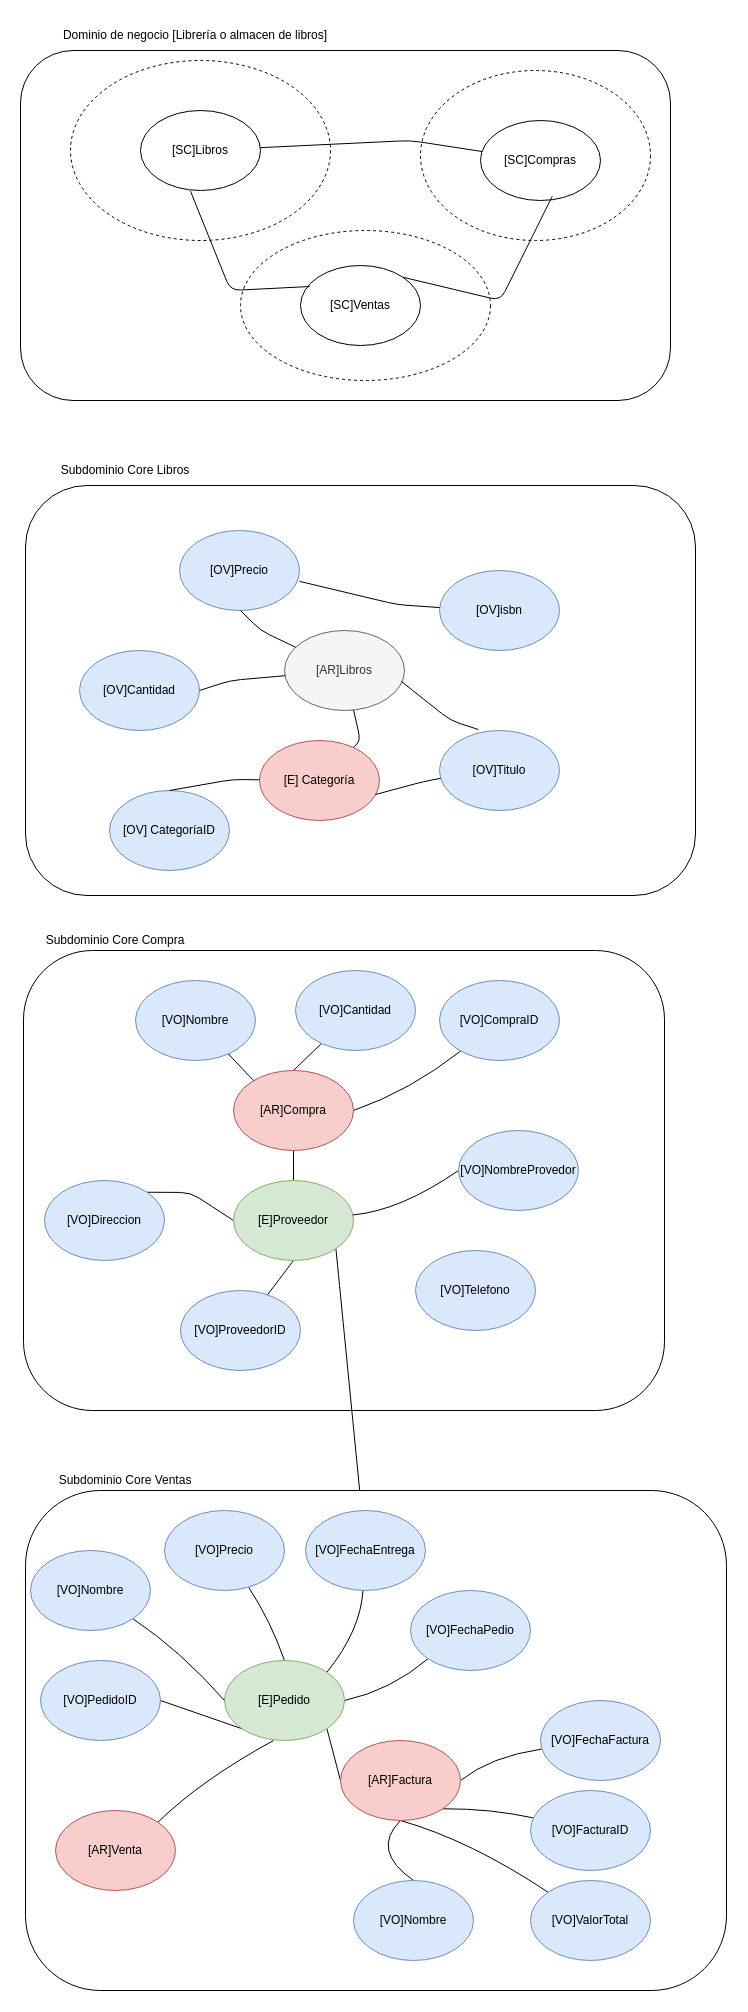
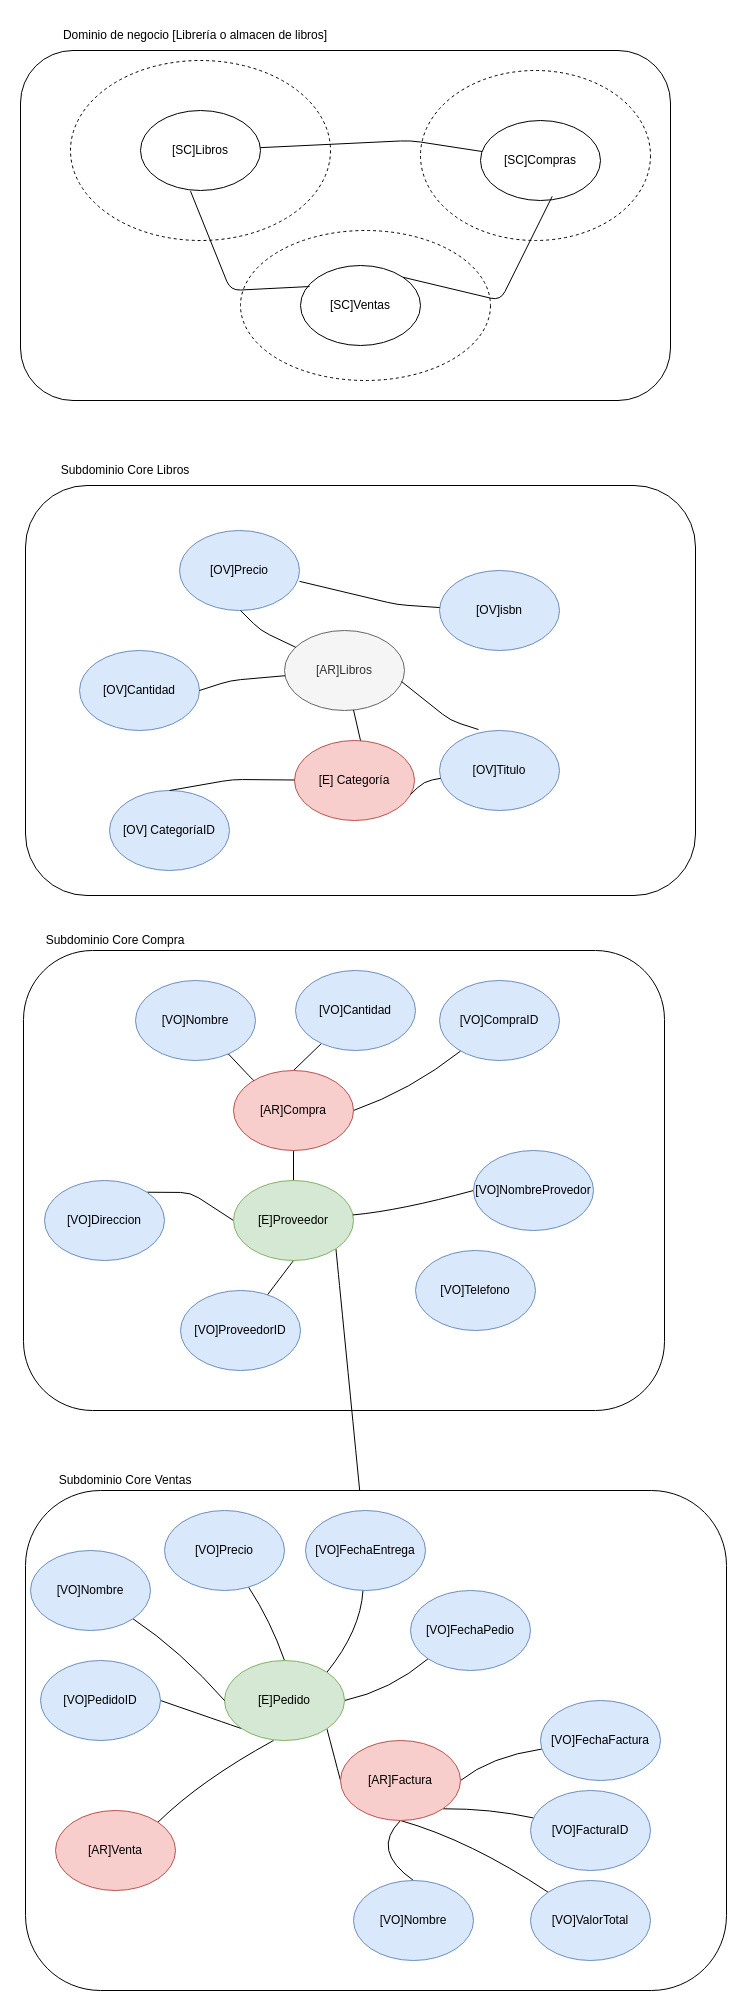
(320, 781) -> (355, 781)
(519, 1171) -> (534, 1191)
